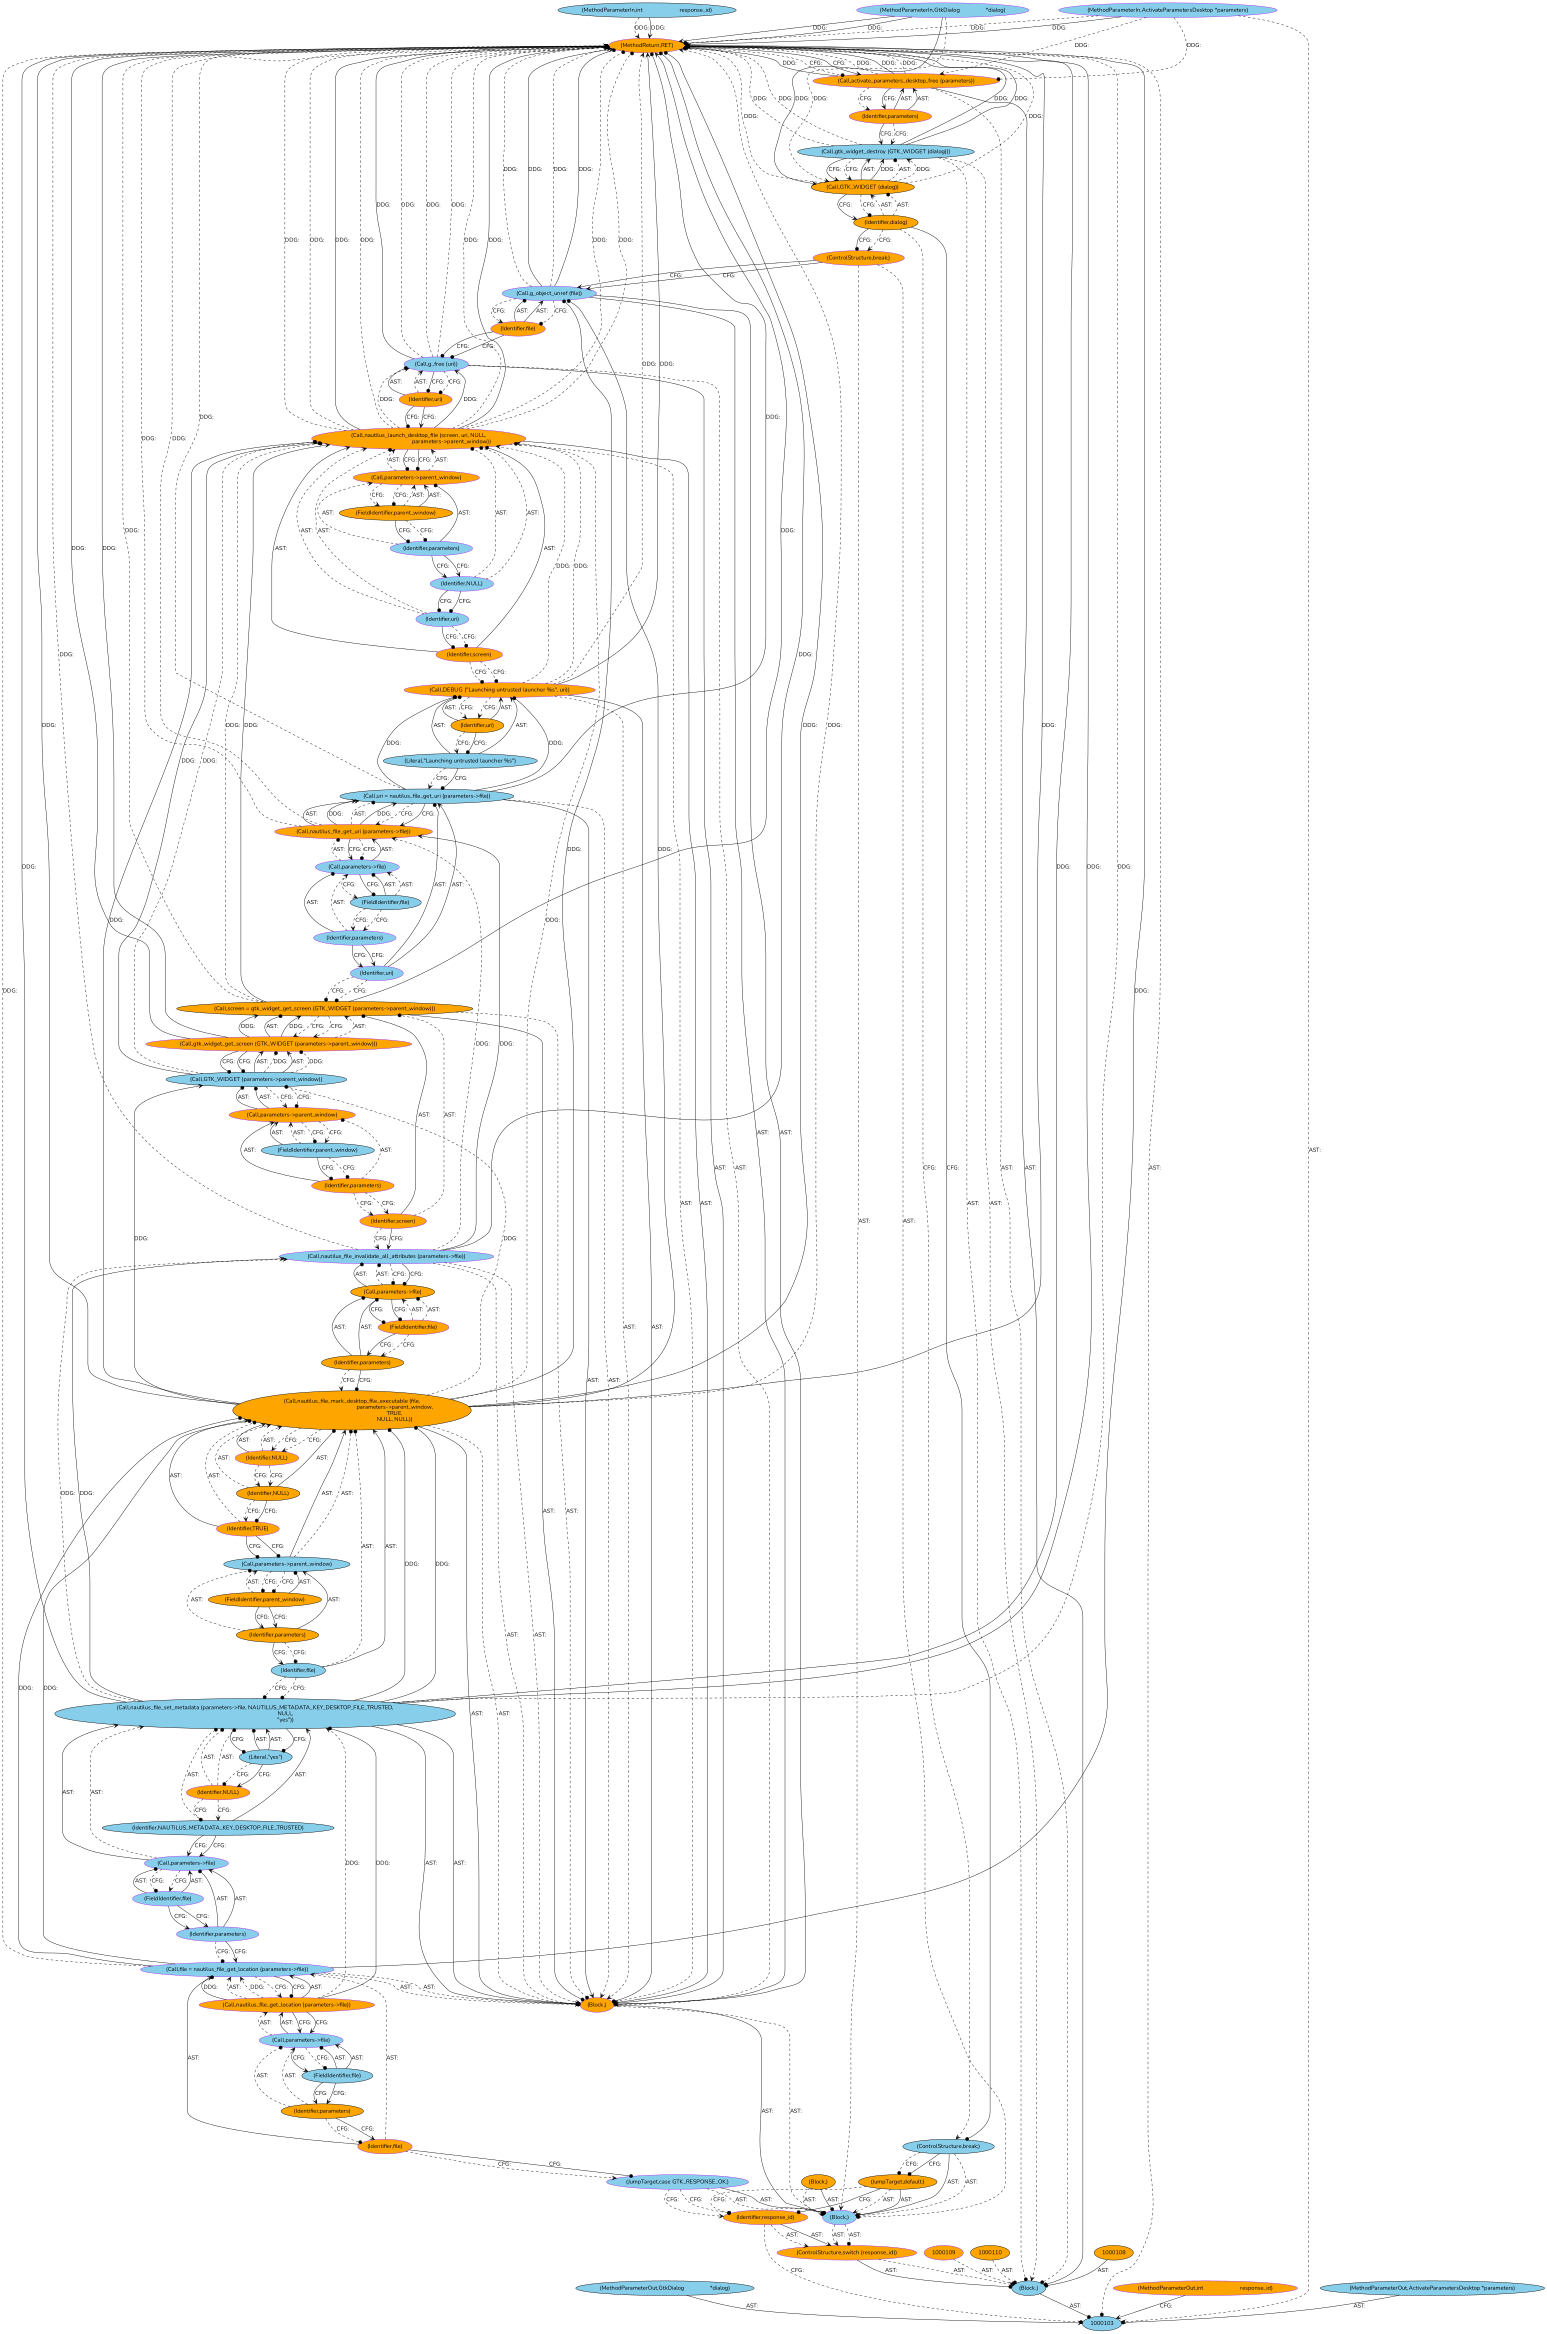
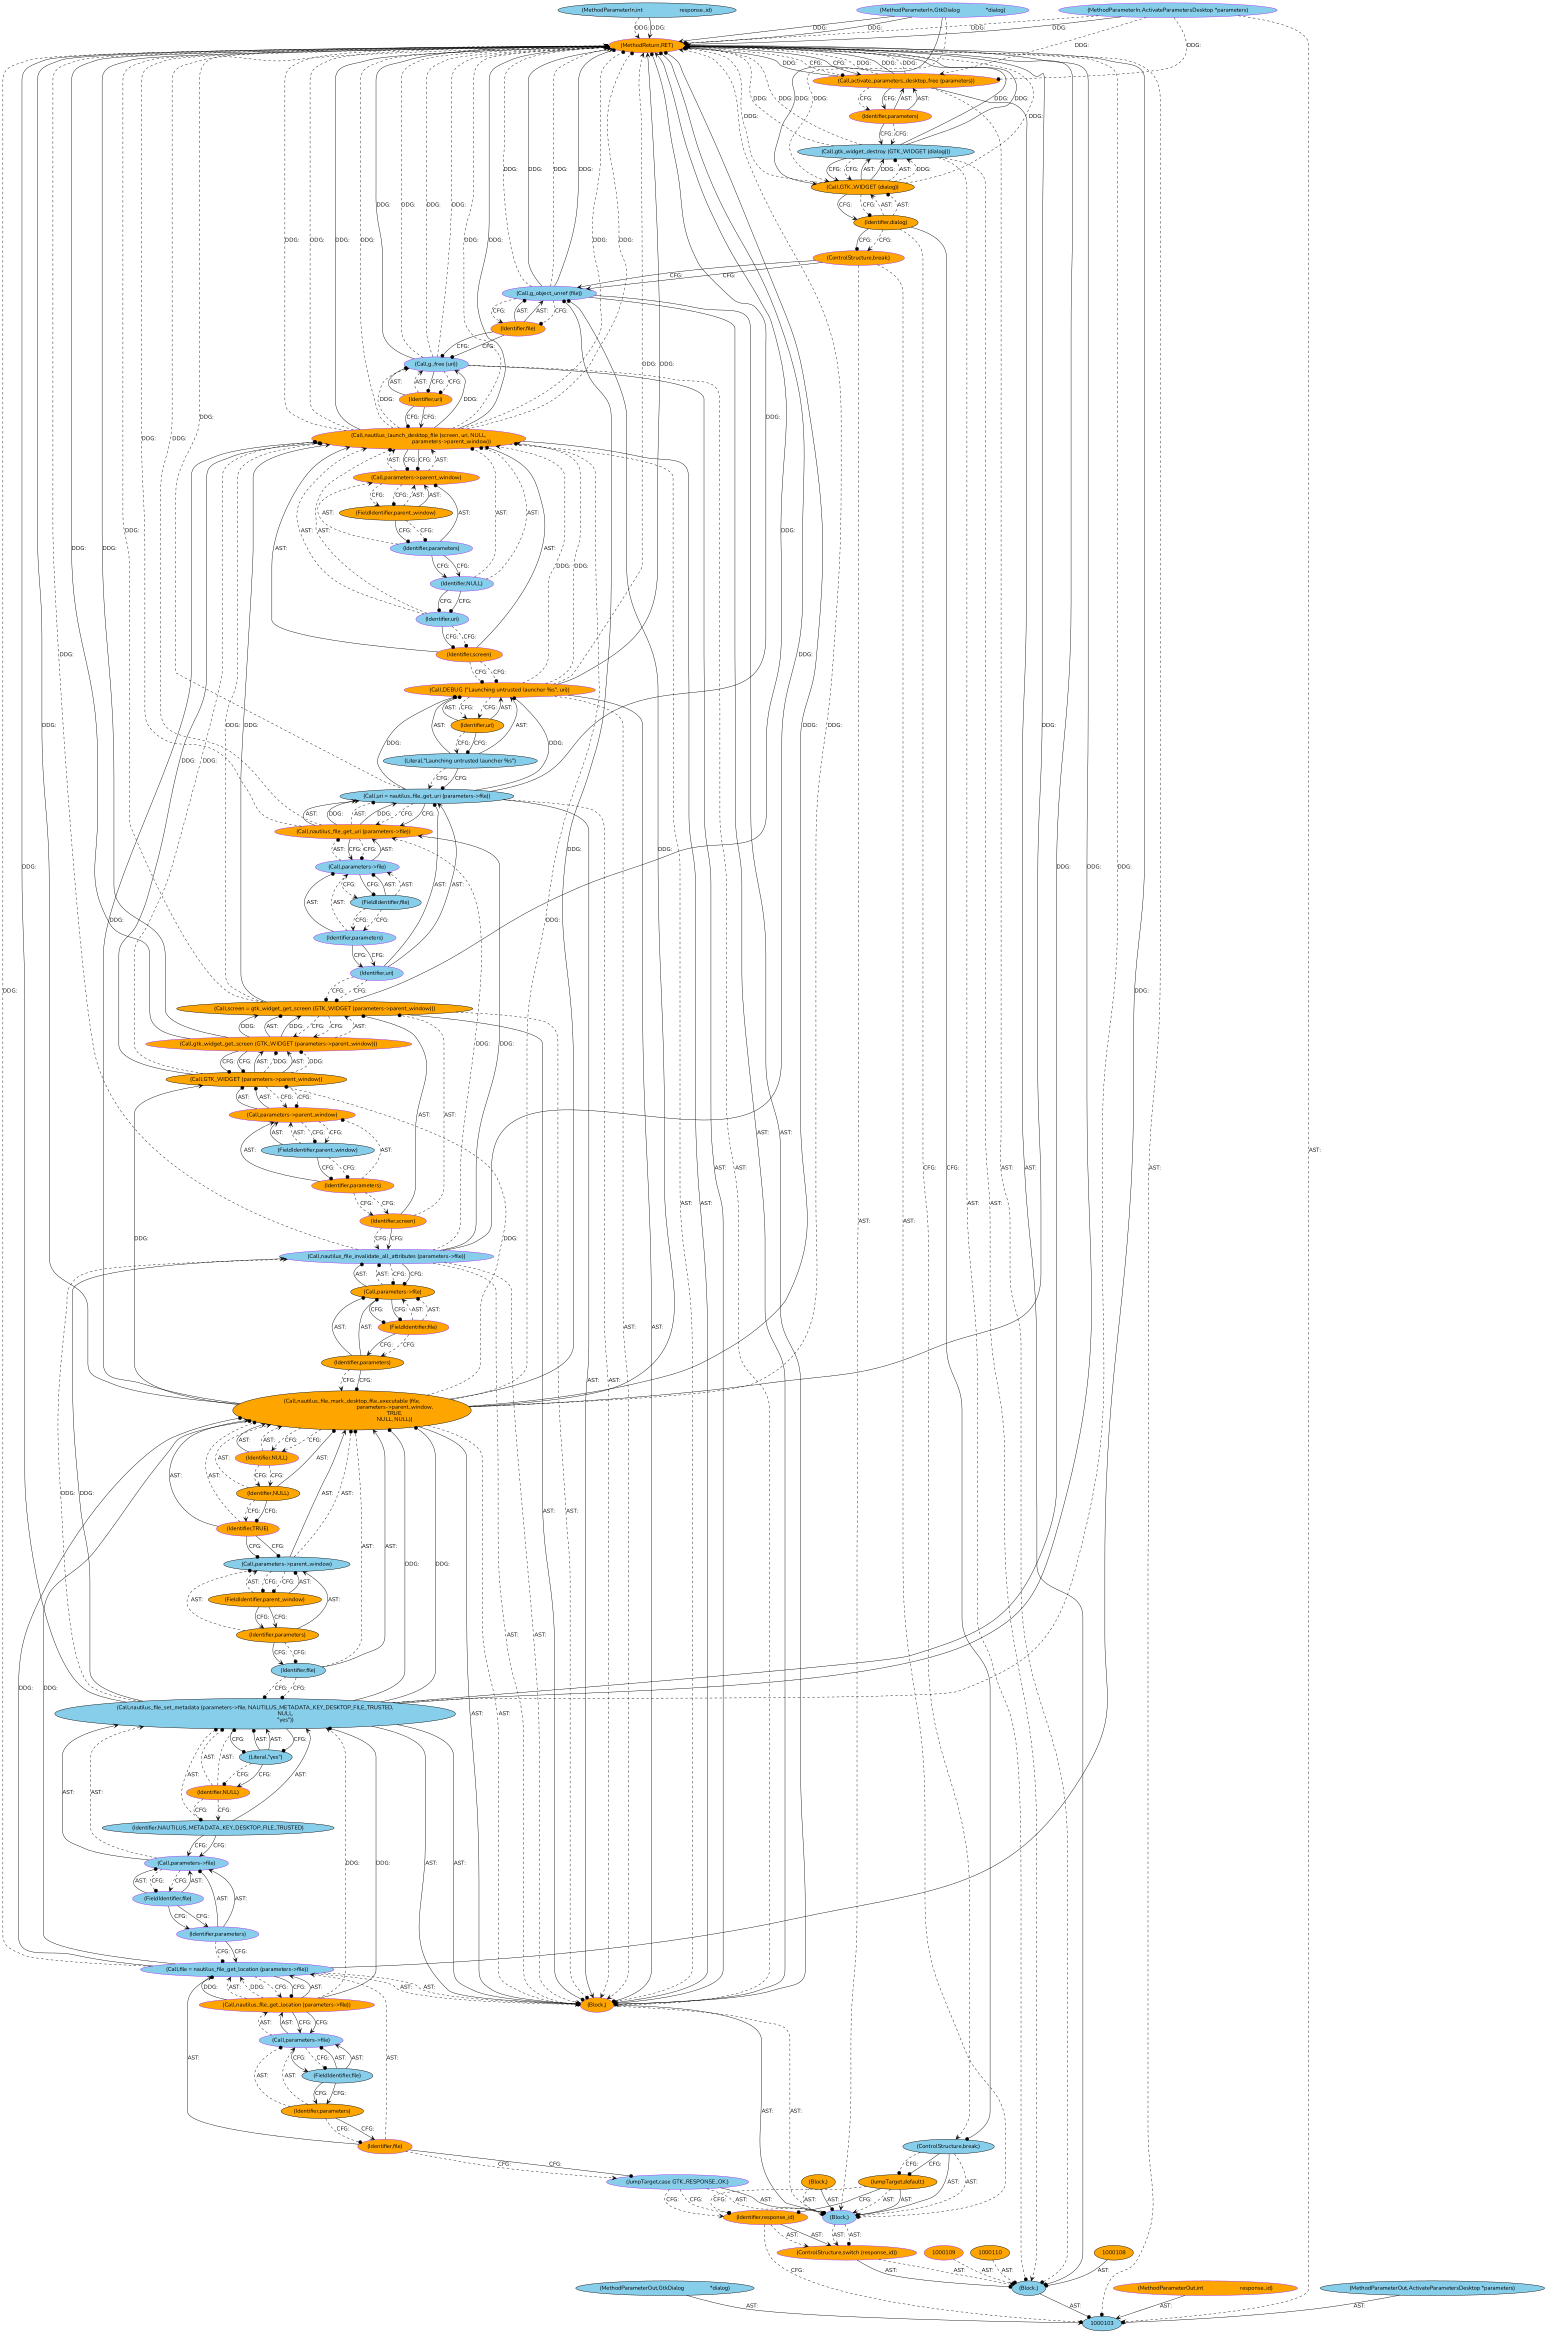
(256, 1080) -> (256, 1080)
(1167, 2306) -> (1167, 2306)
